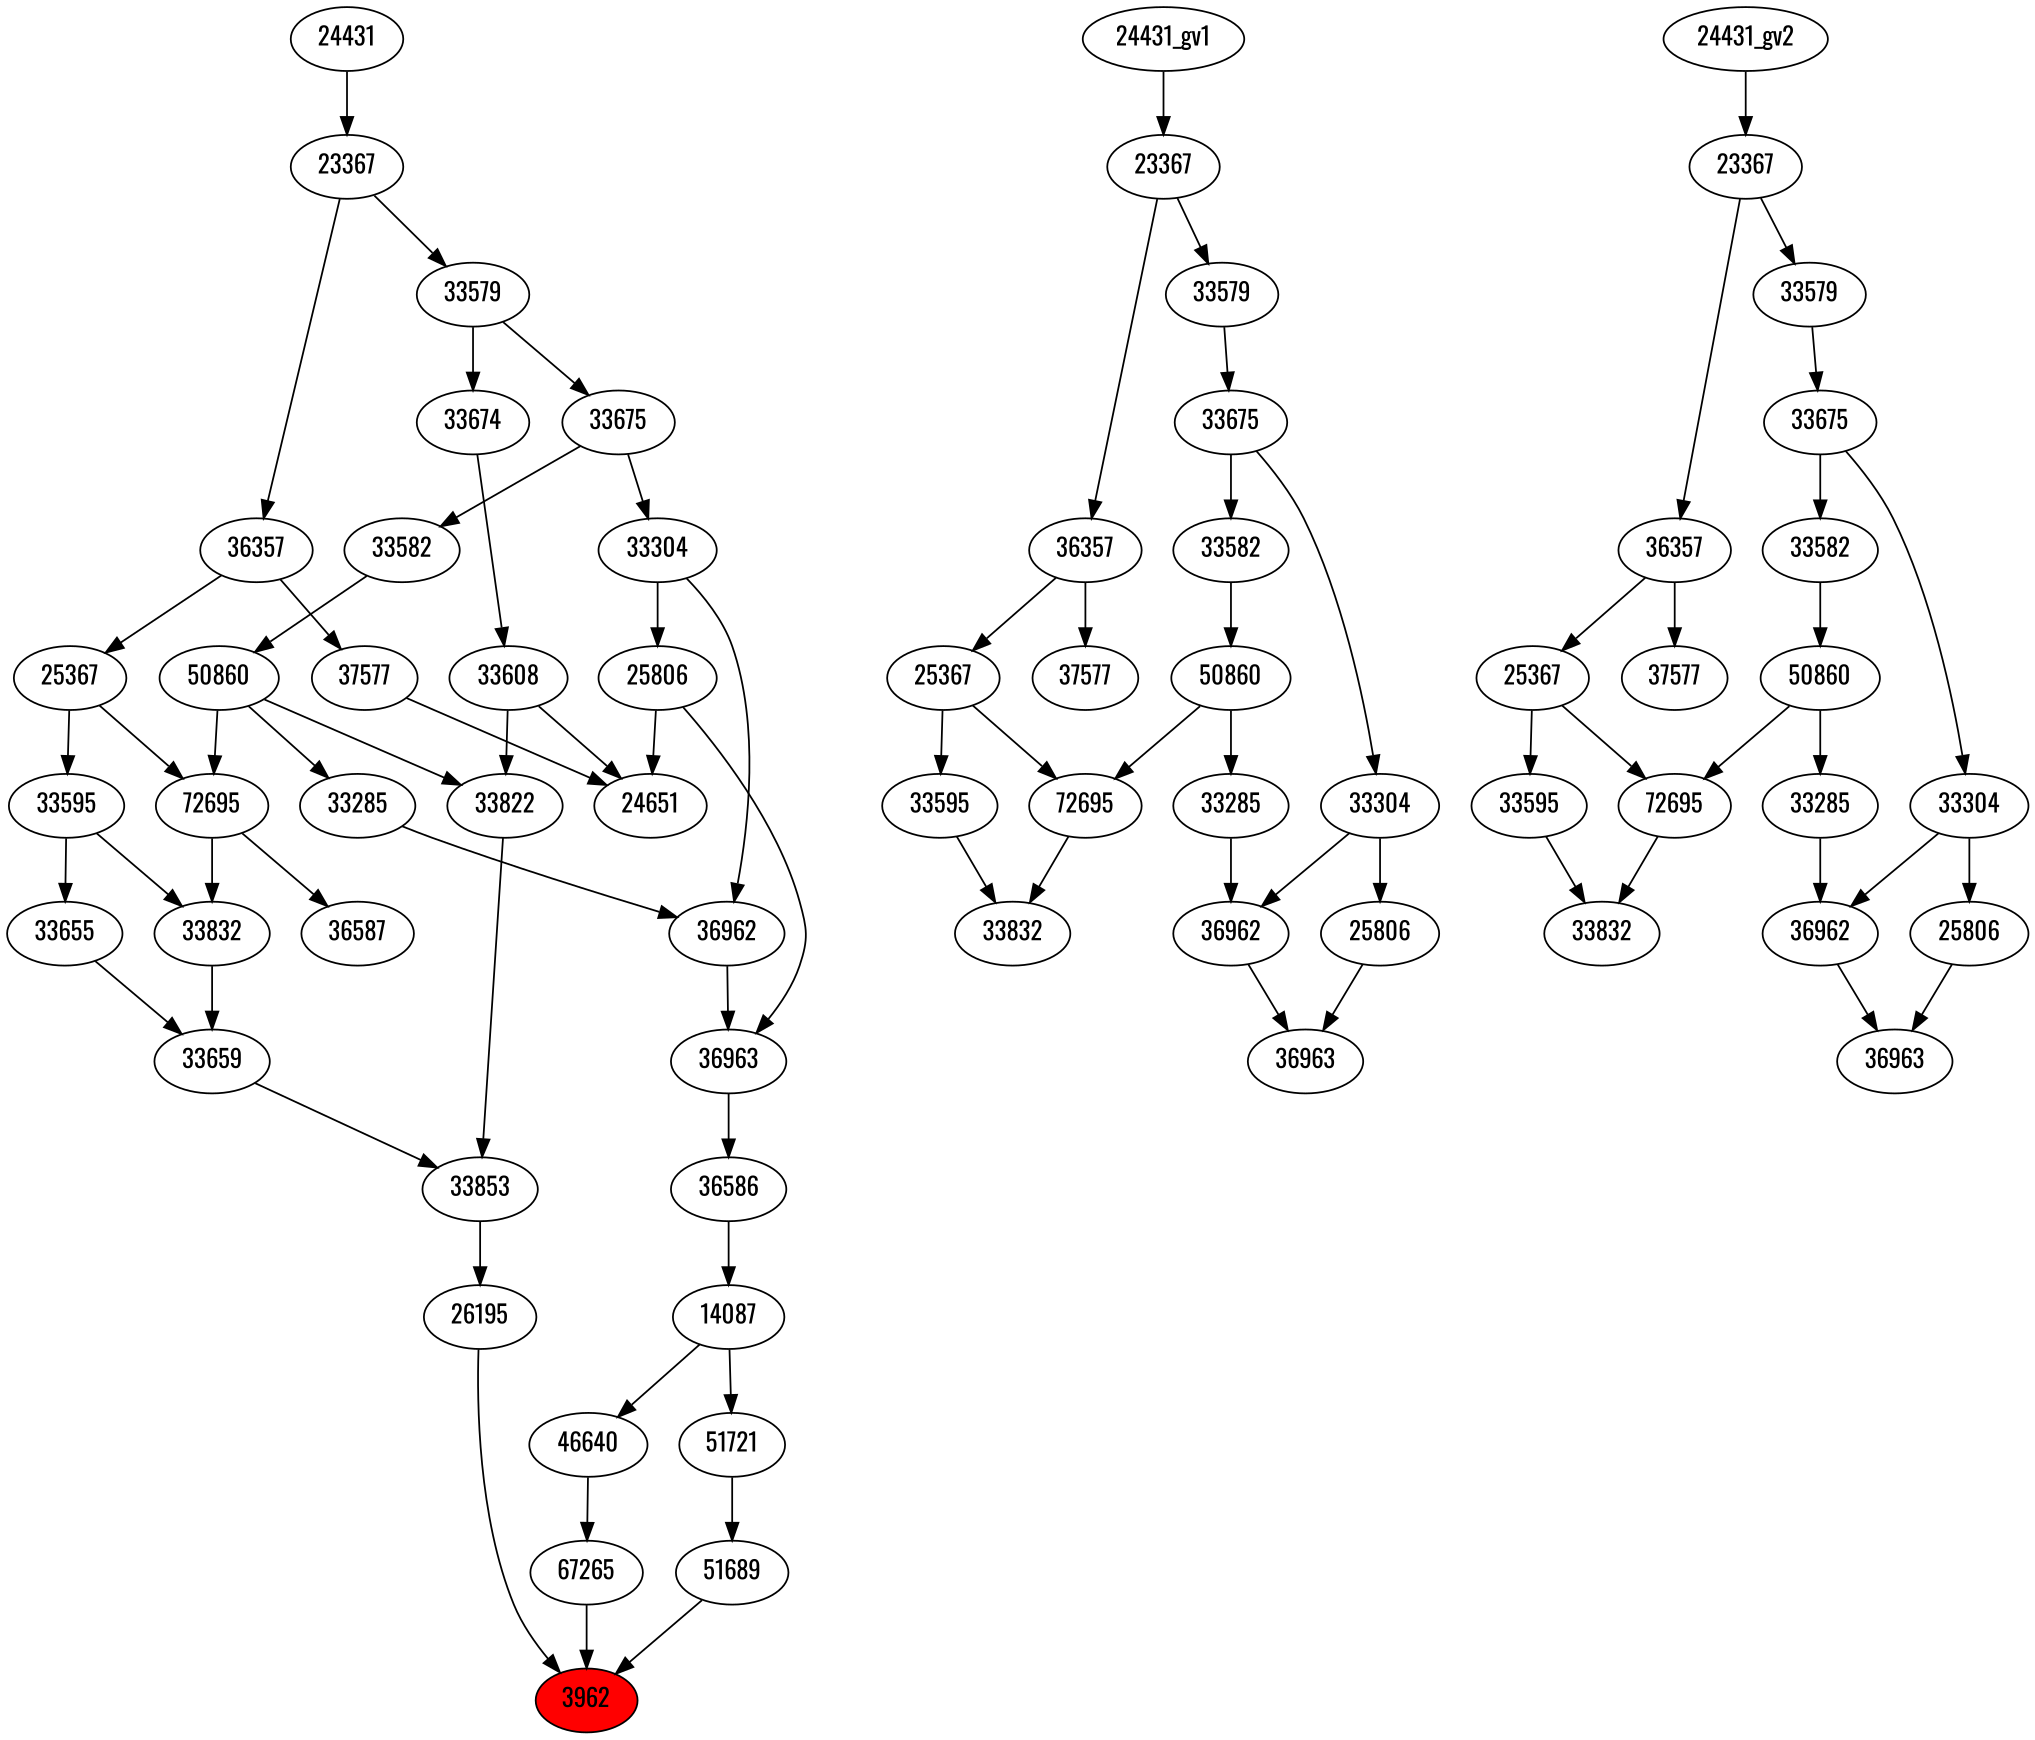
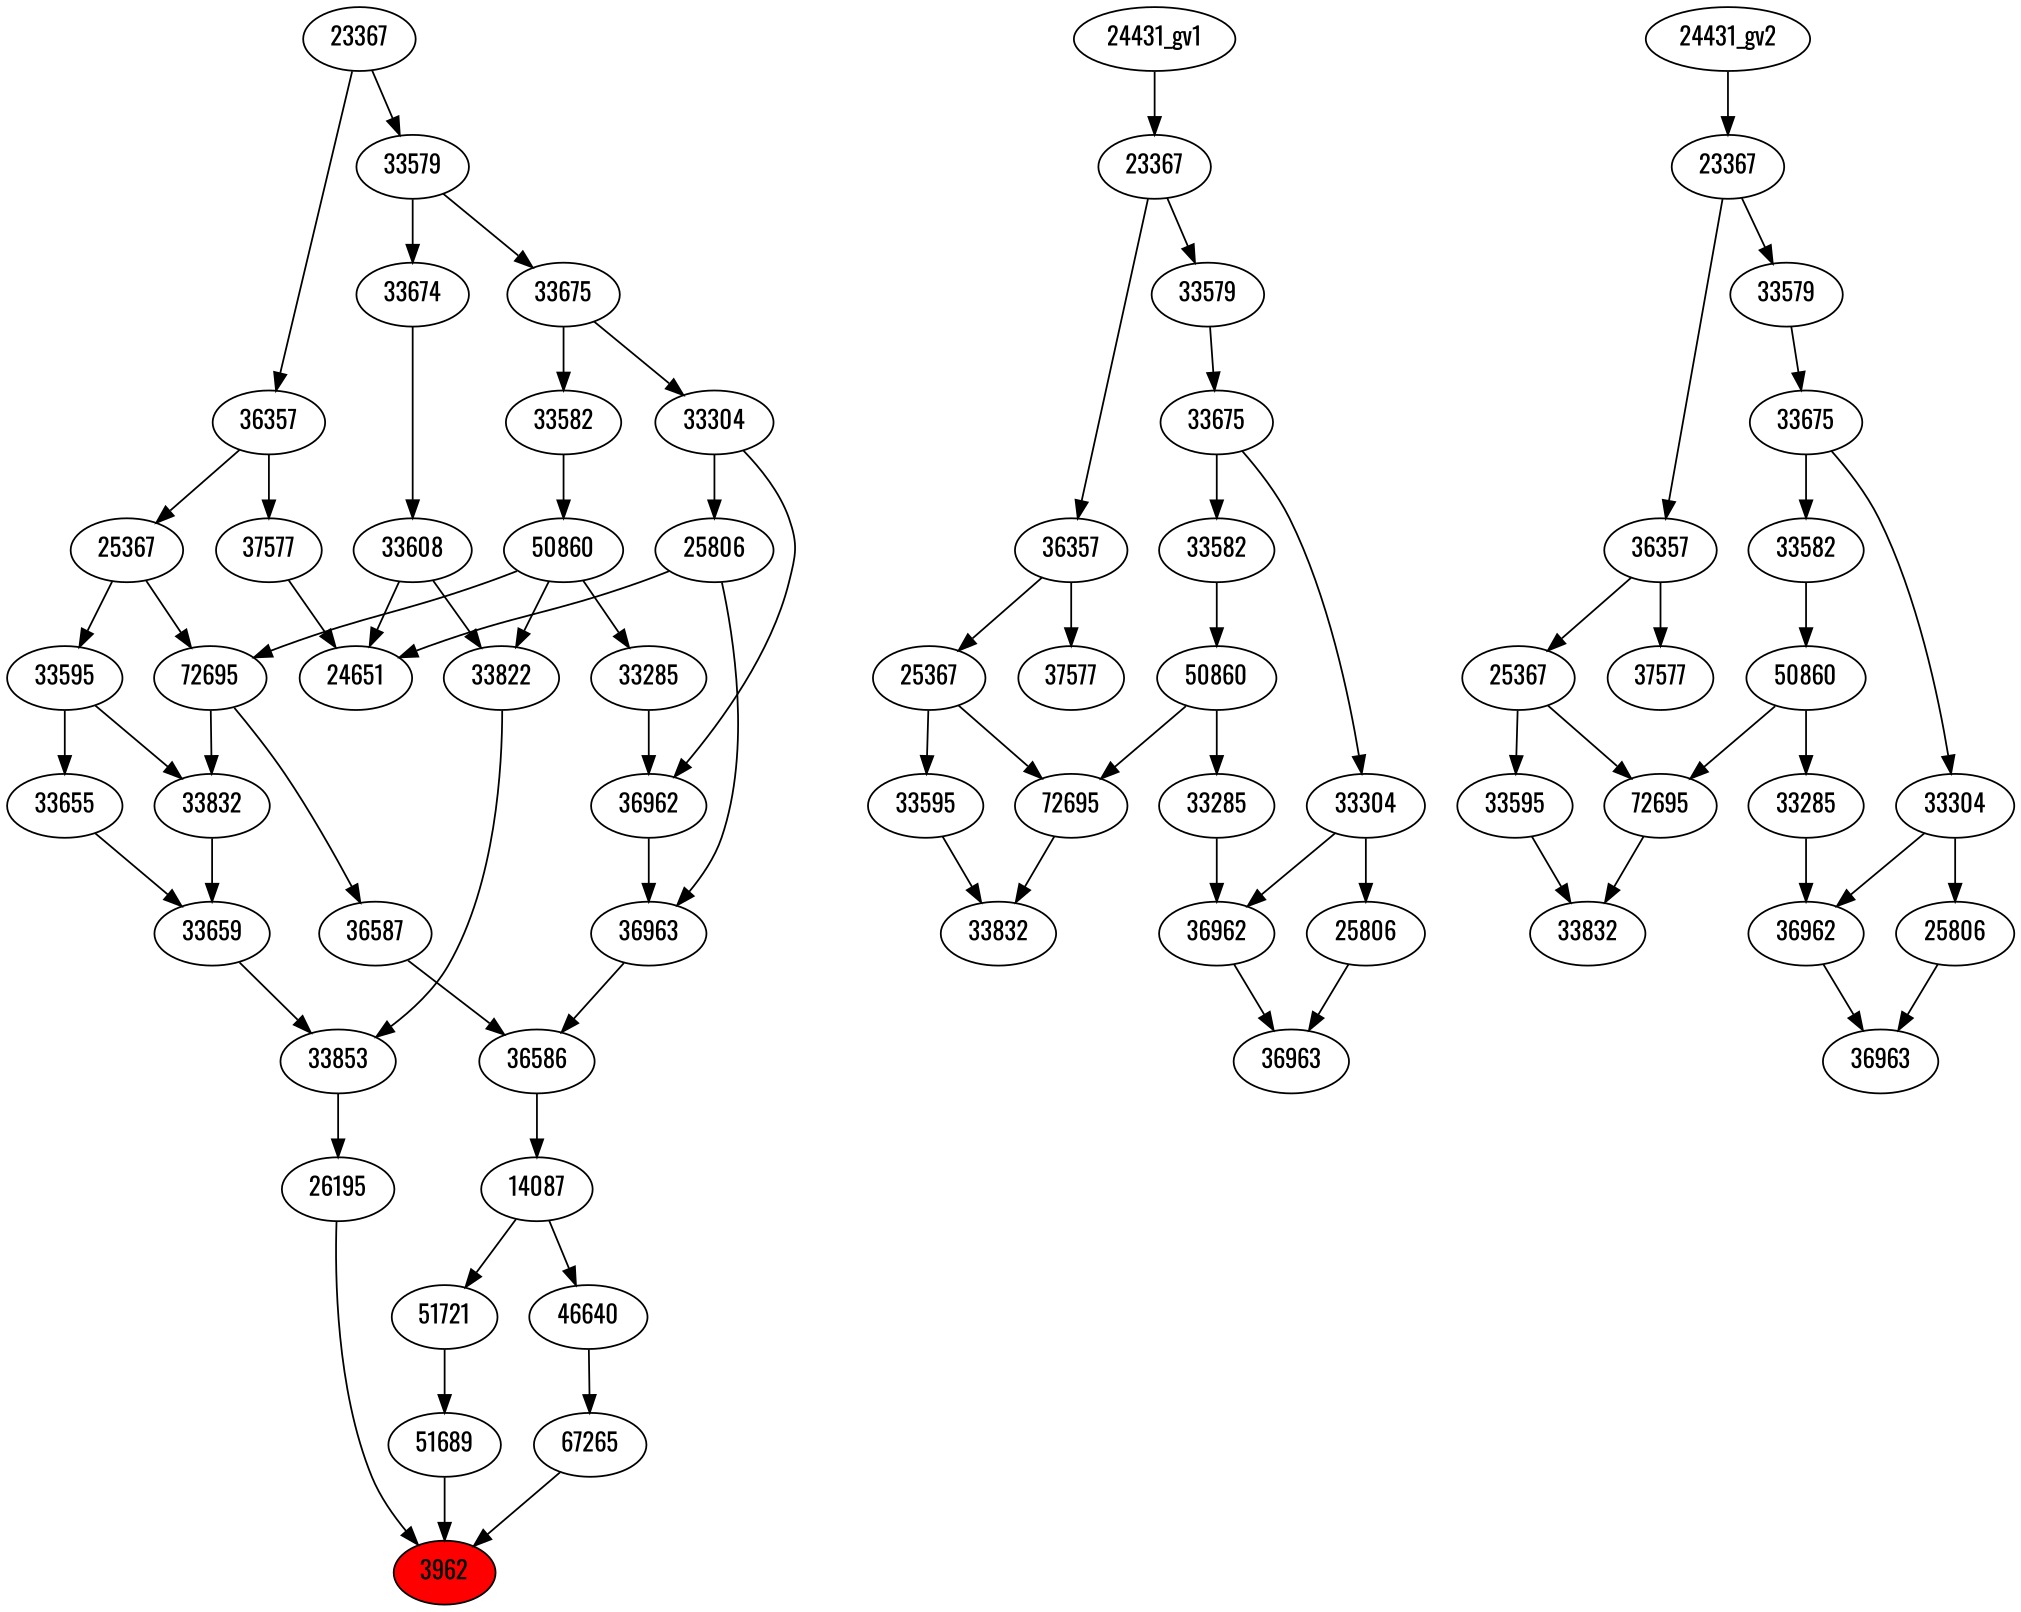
(347, 39) -> none
none -> (449, 992)
